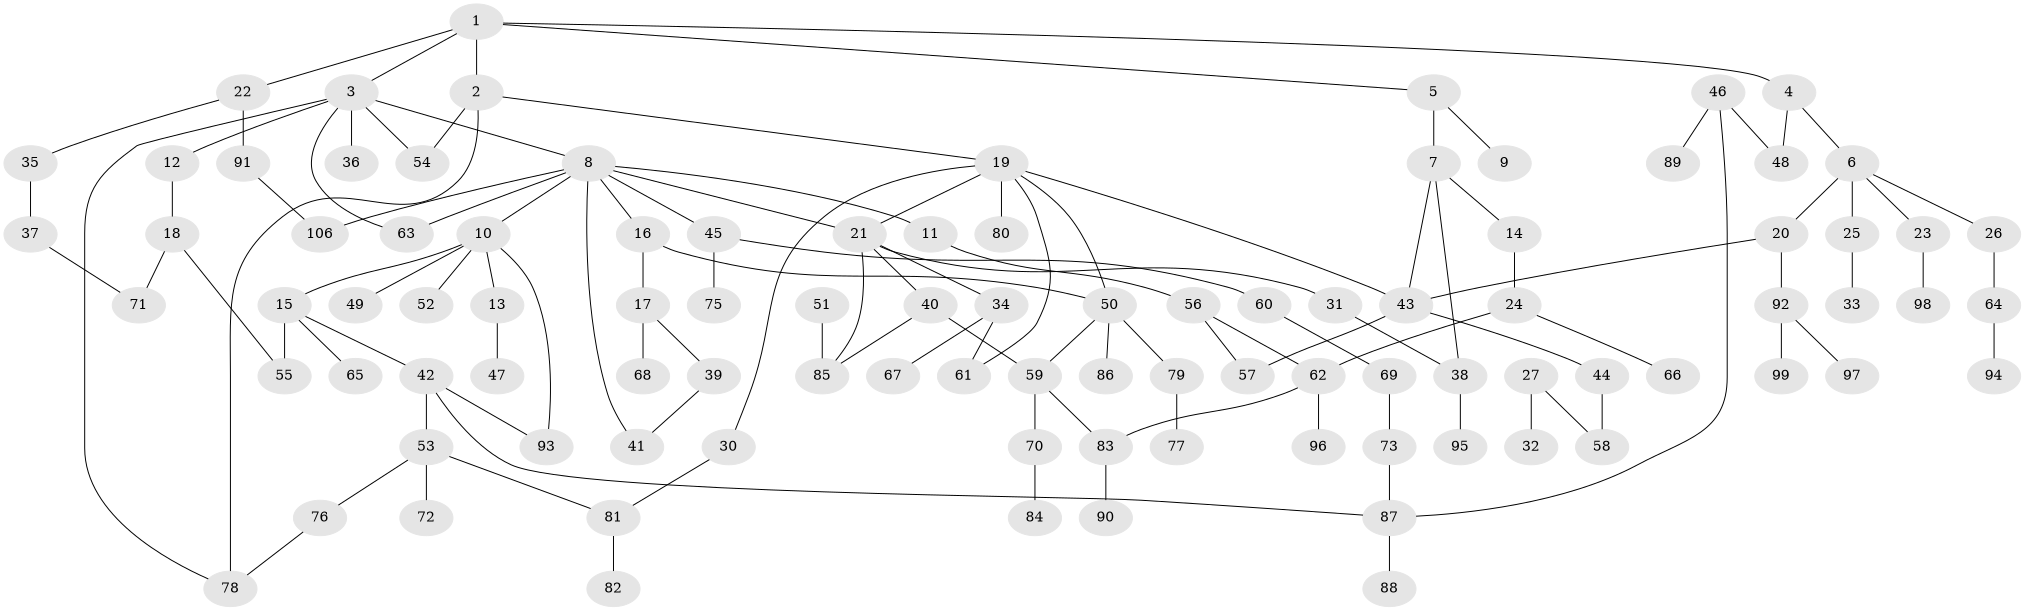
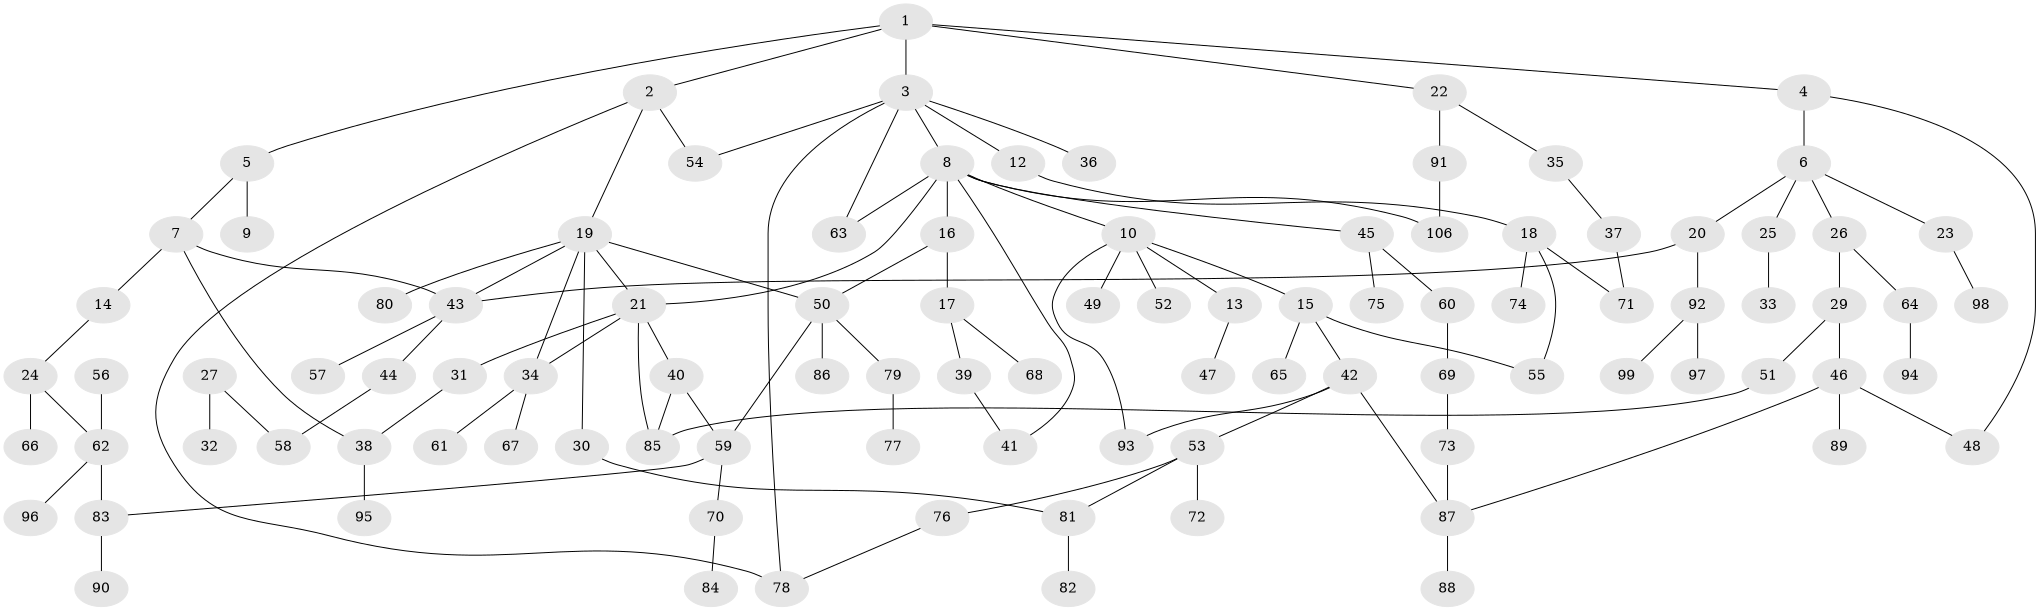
(931, 234) -> none
(1050, 282) -> (558, 305)
none -> (1518, 305)
none -> (1839, 305)
(1221, 341) -> none
